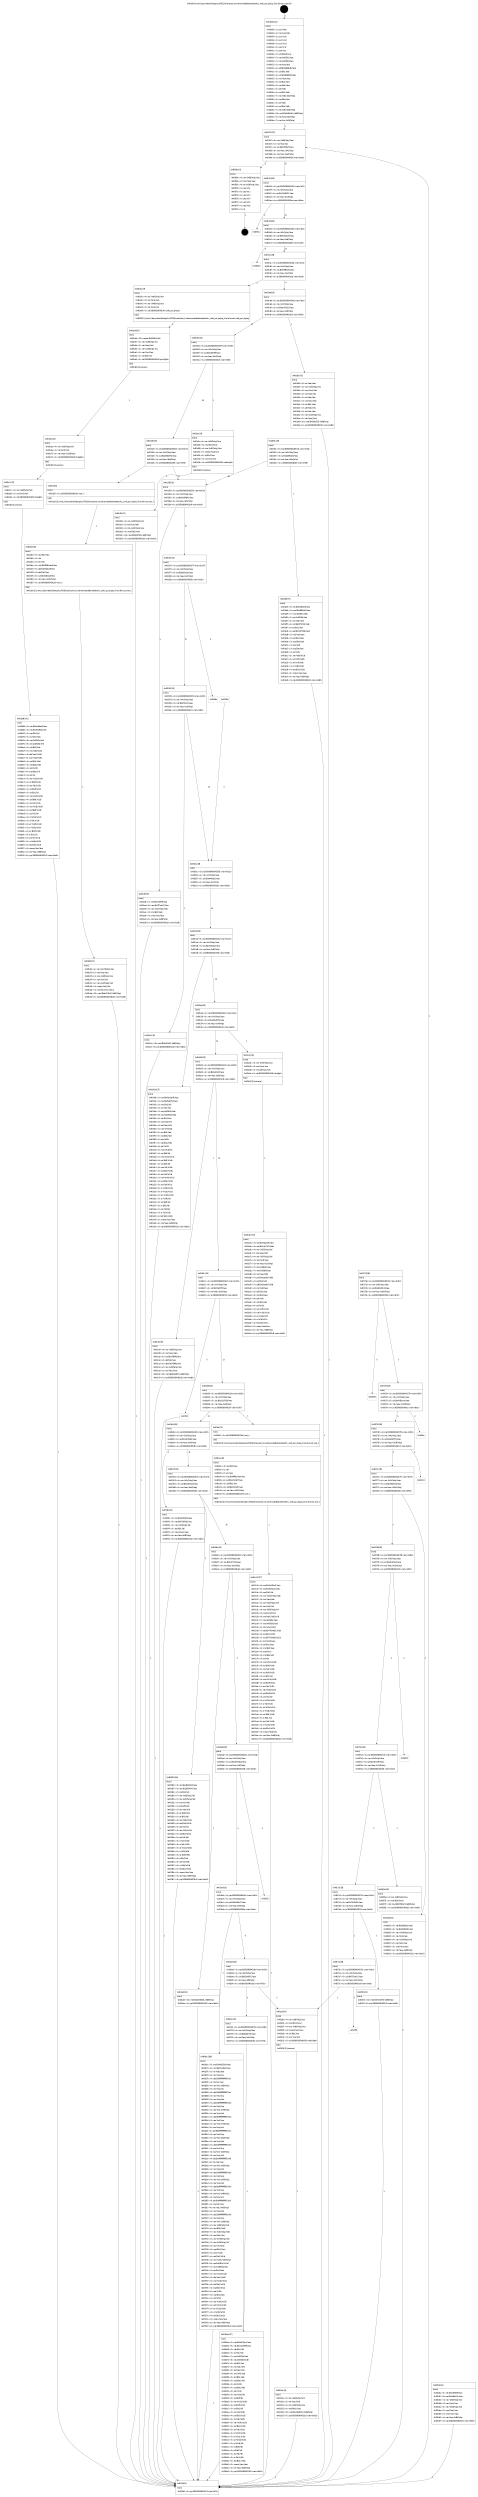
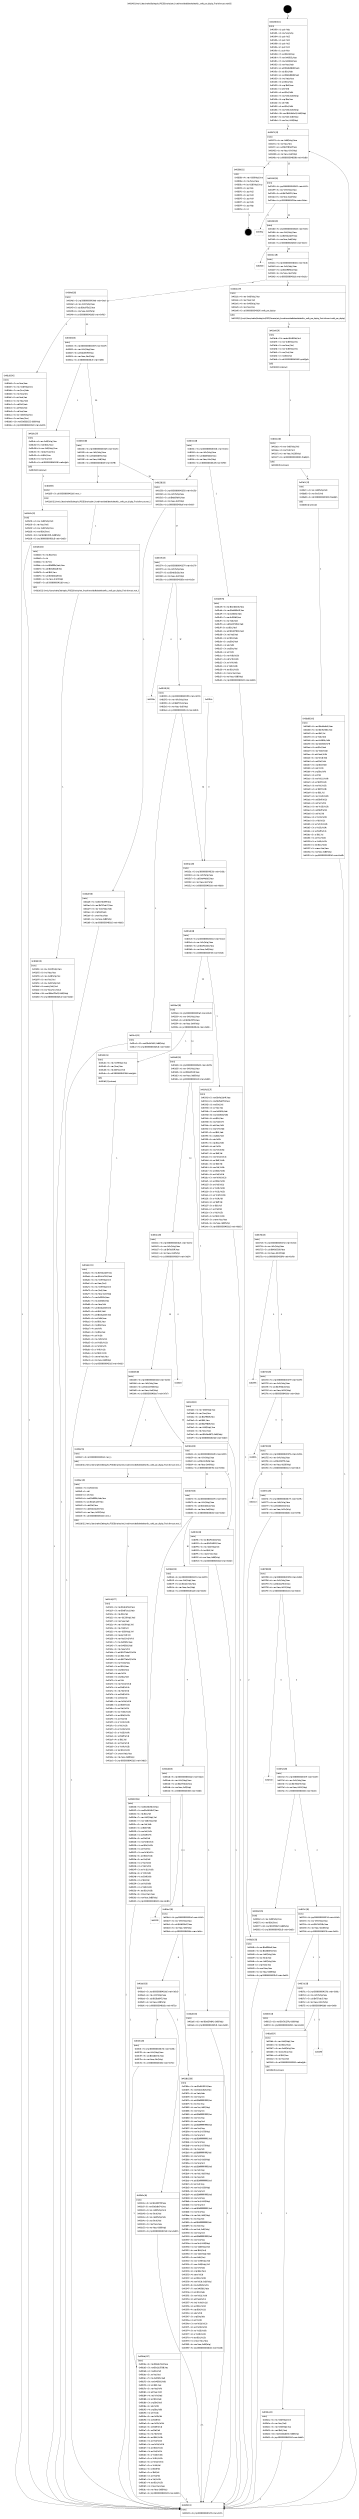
(159, 1948) -> (71, 1972)
(268, 1998) -> (176, 2099)
